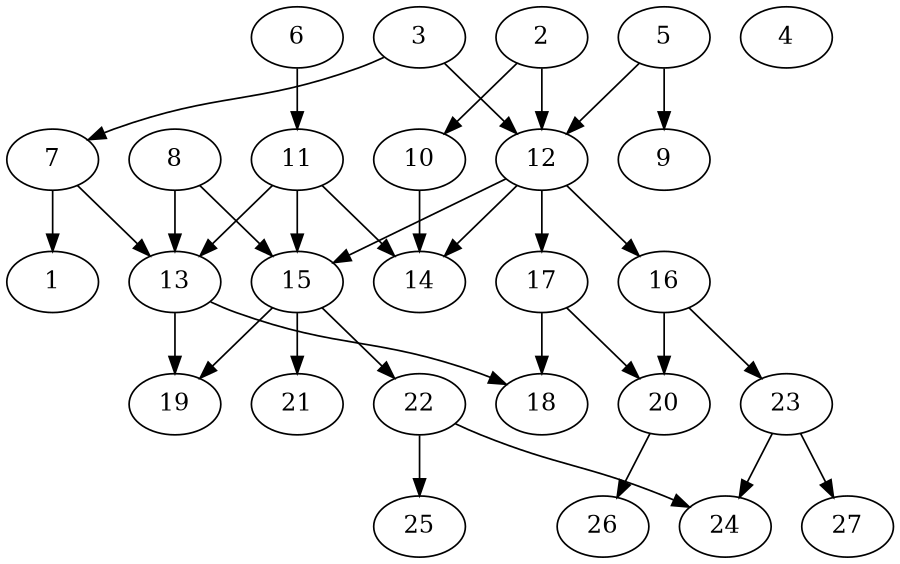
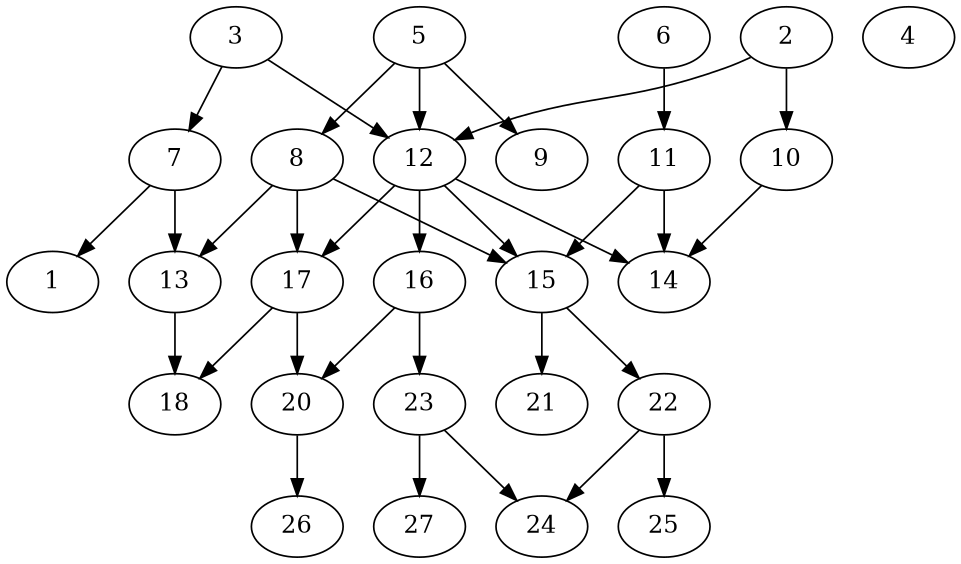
none -> (365, 92)
none -> (297, 212)
(244, 213) -> none
(175, 404) -> none
